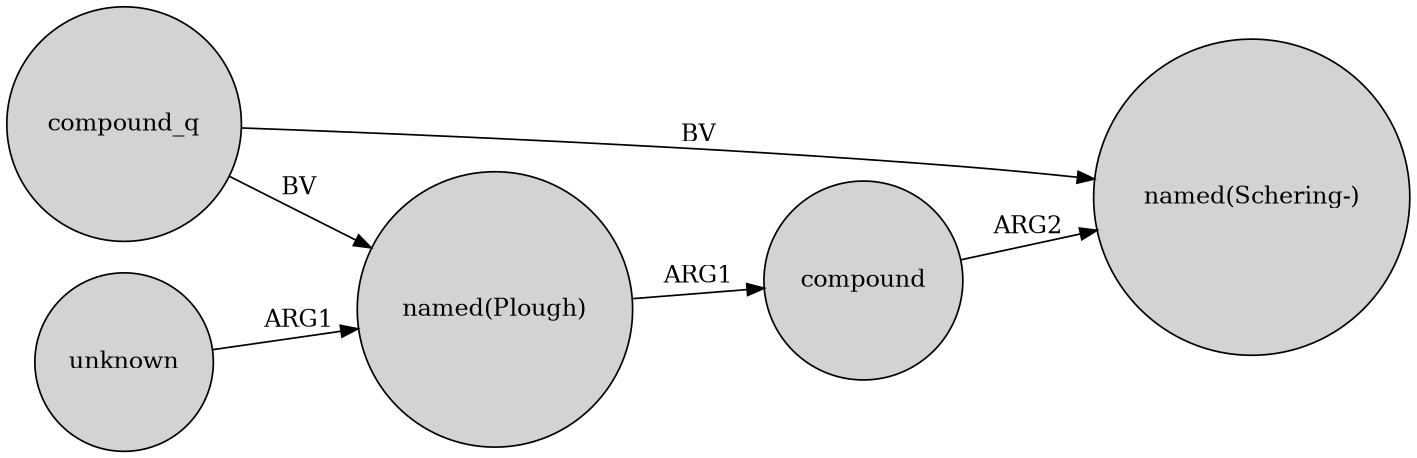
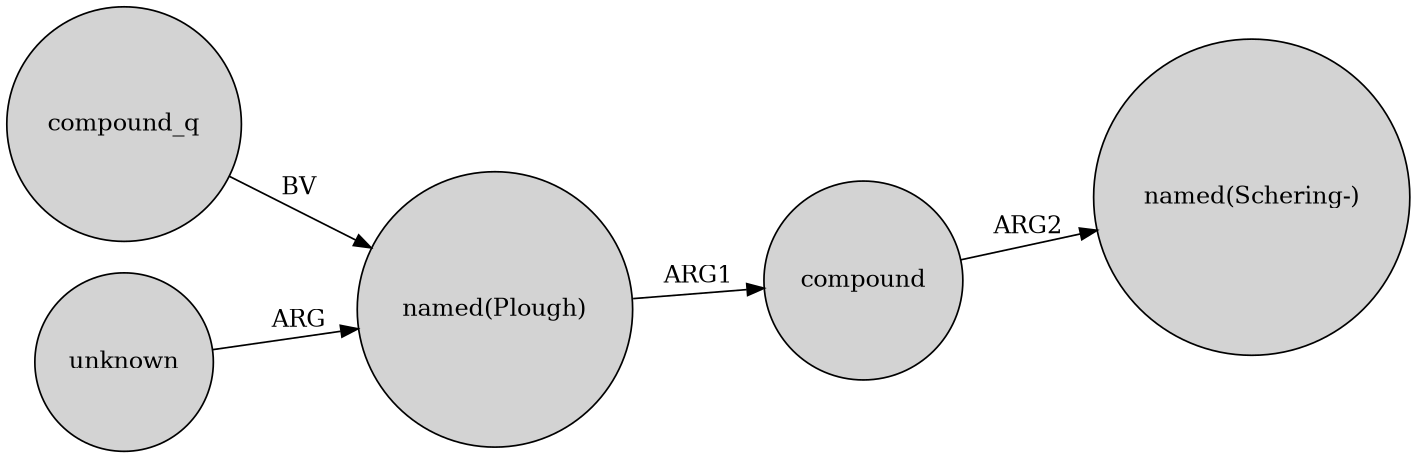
(660, 147) -> none
(299, 320) -> (299, 320)
